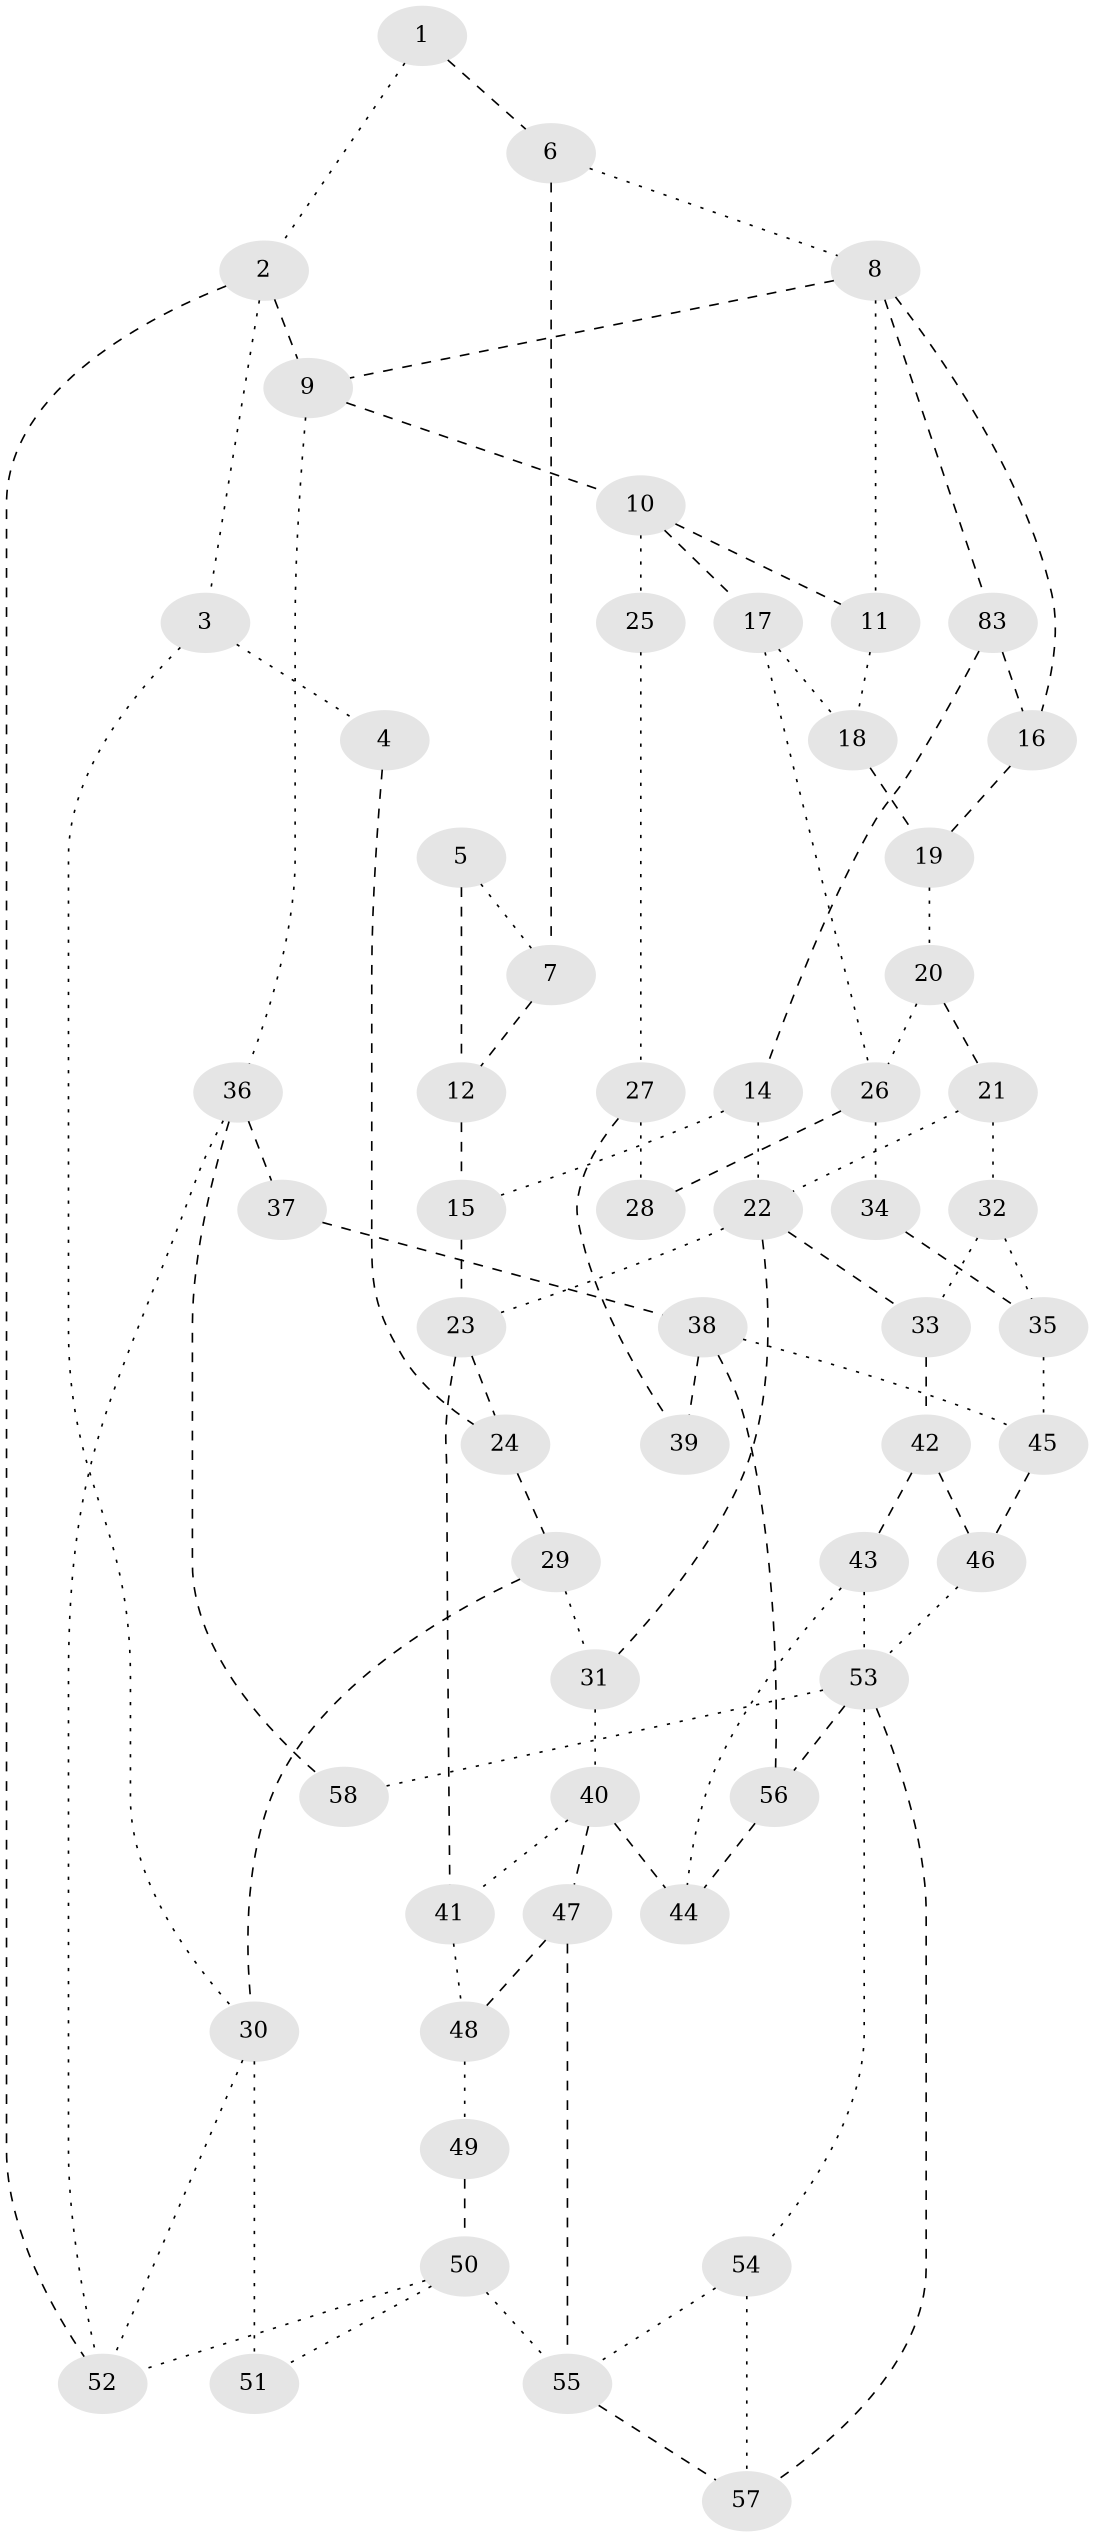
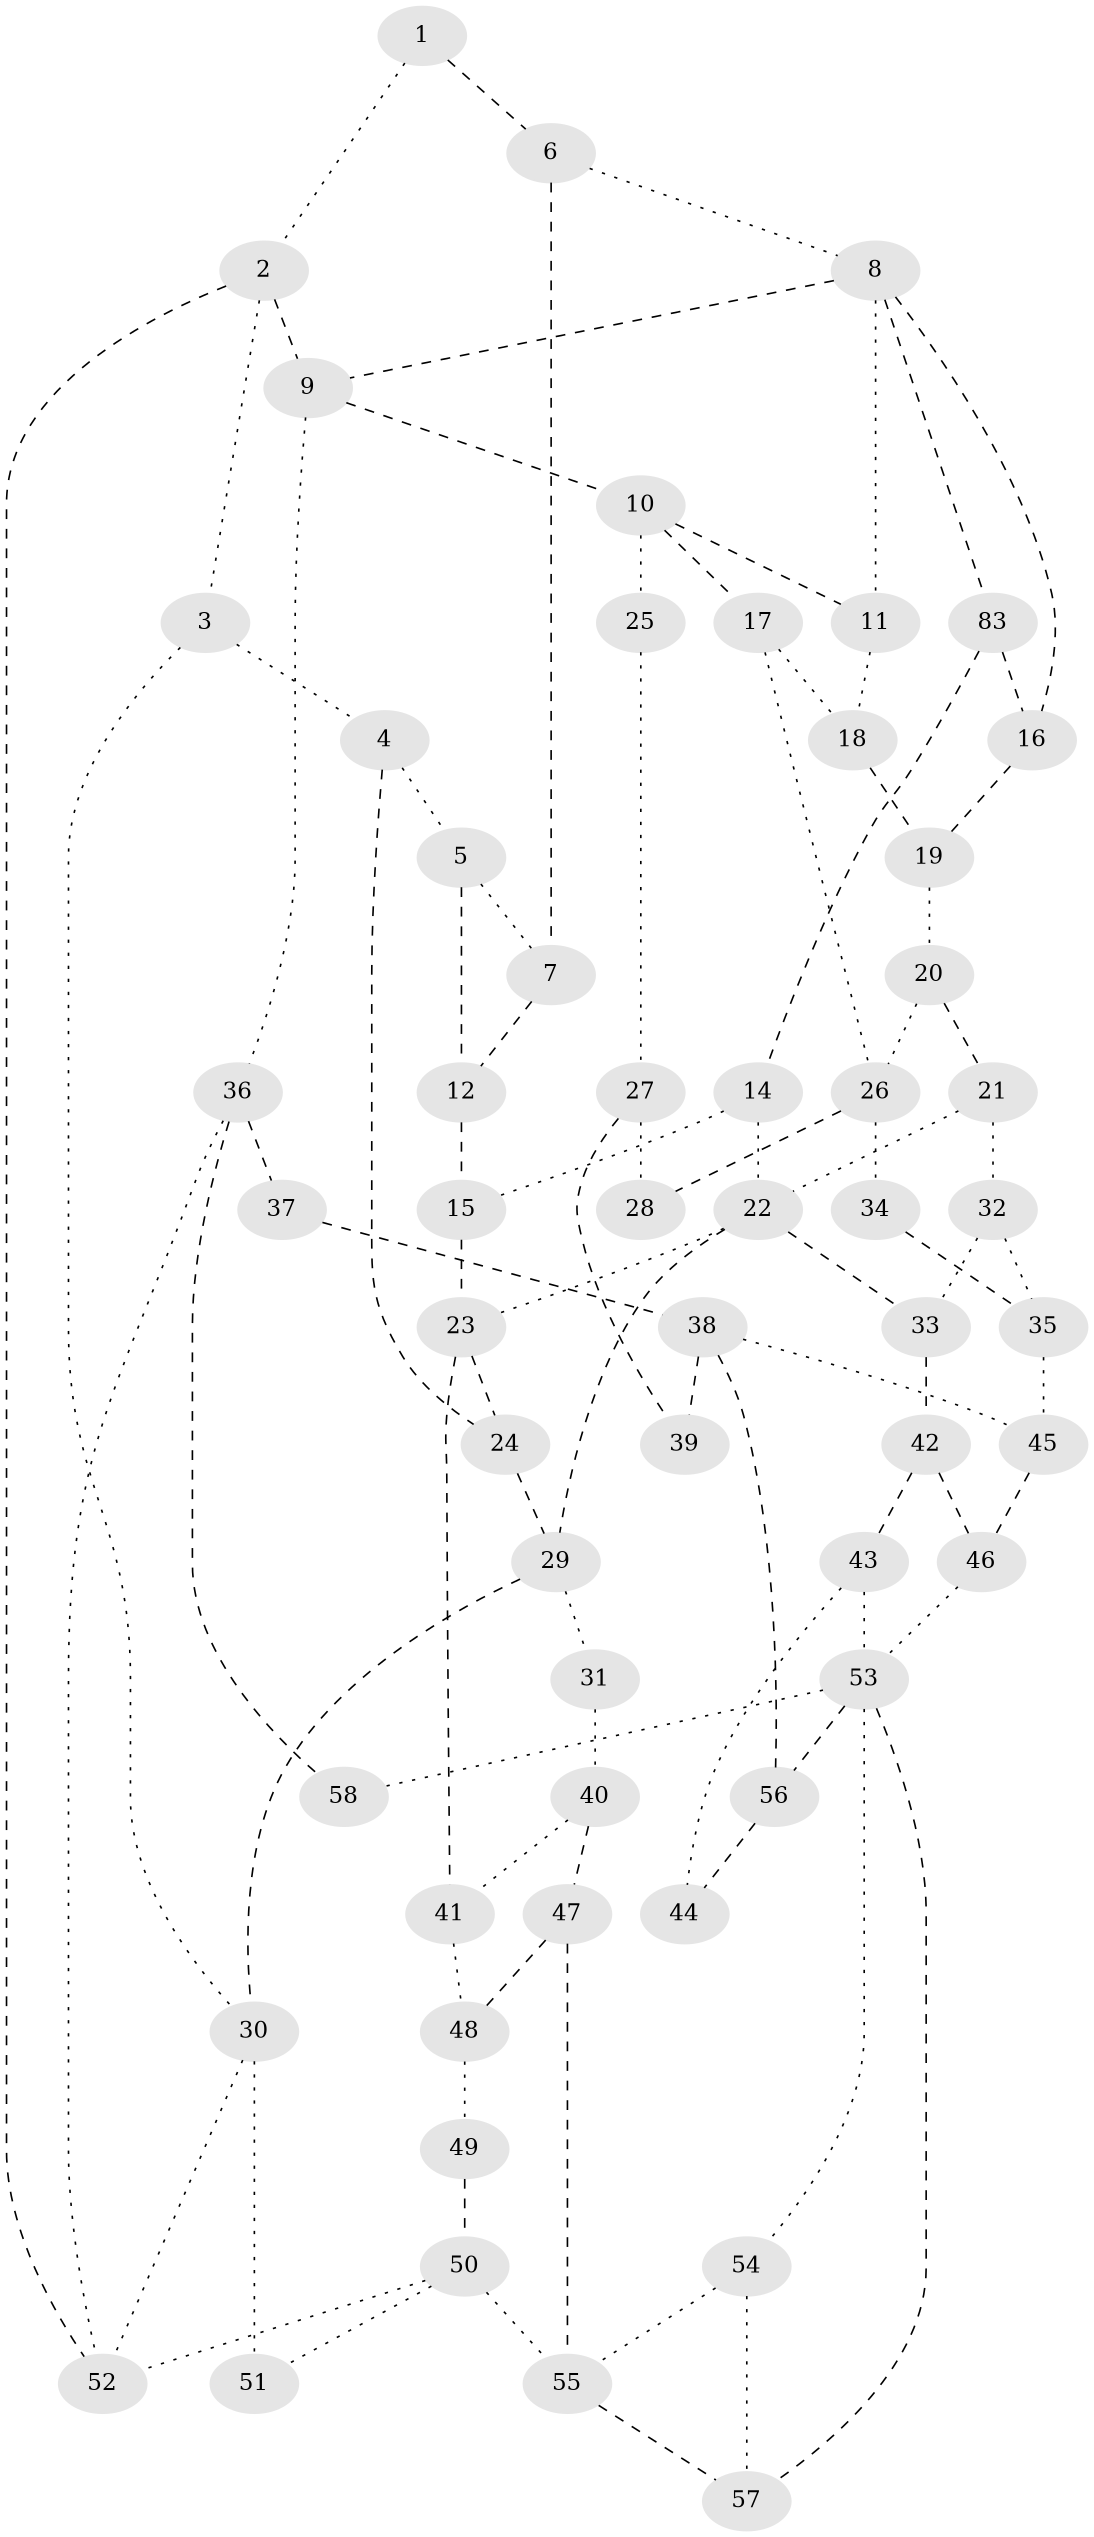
none -> (423, 799)
(742, 1476) -> (609, 1361)
(640, 1856) -> none
